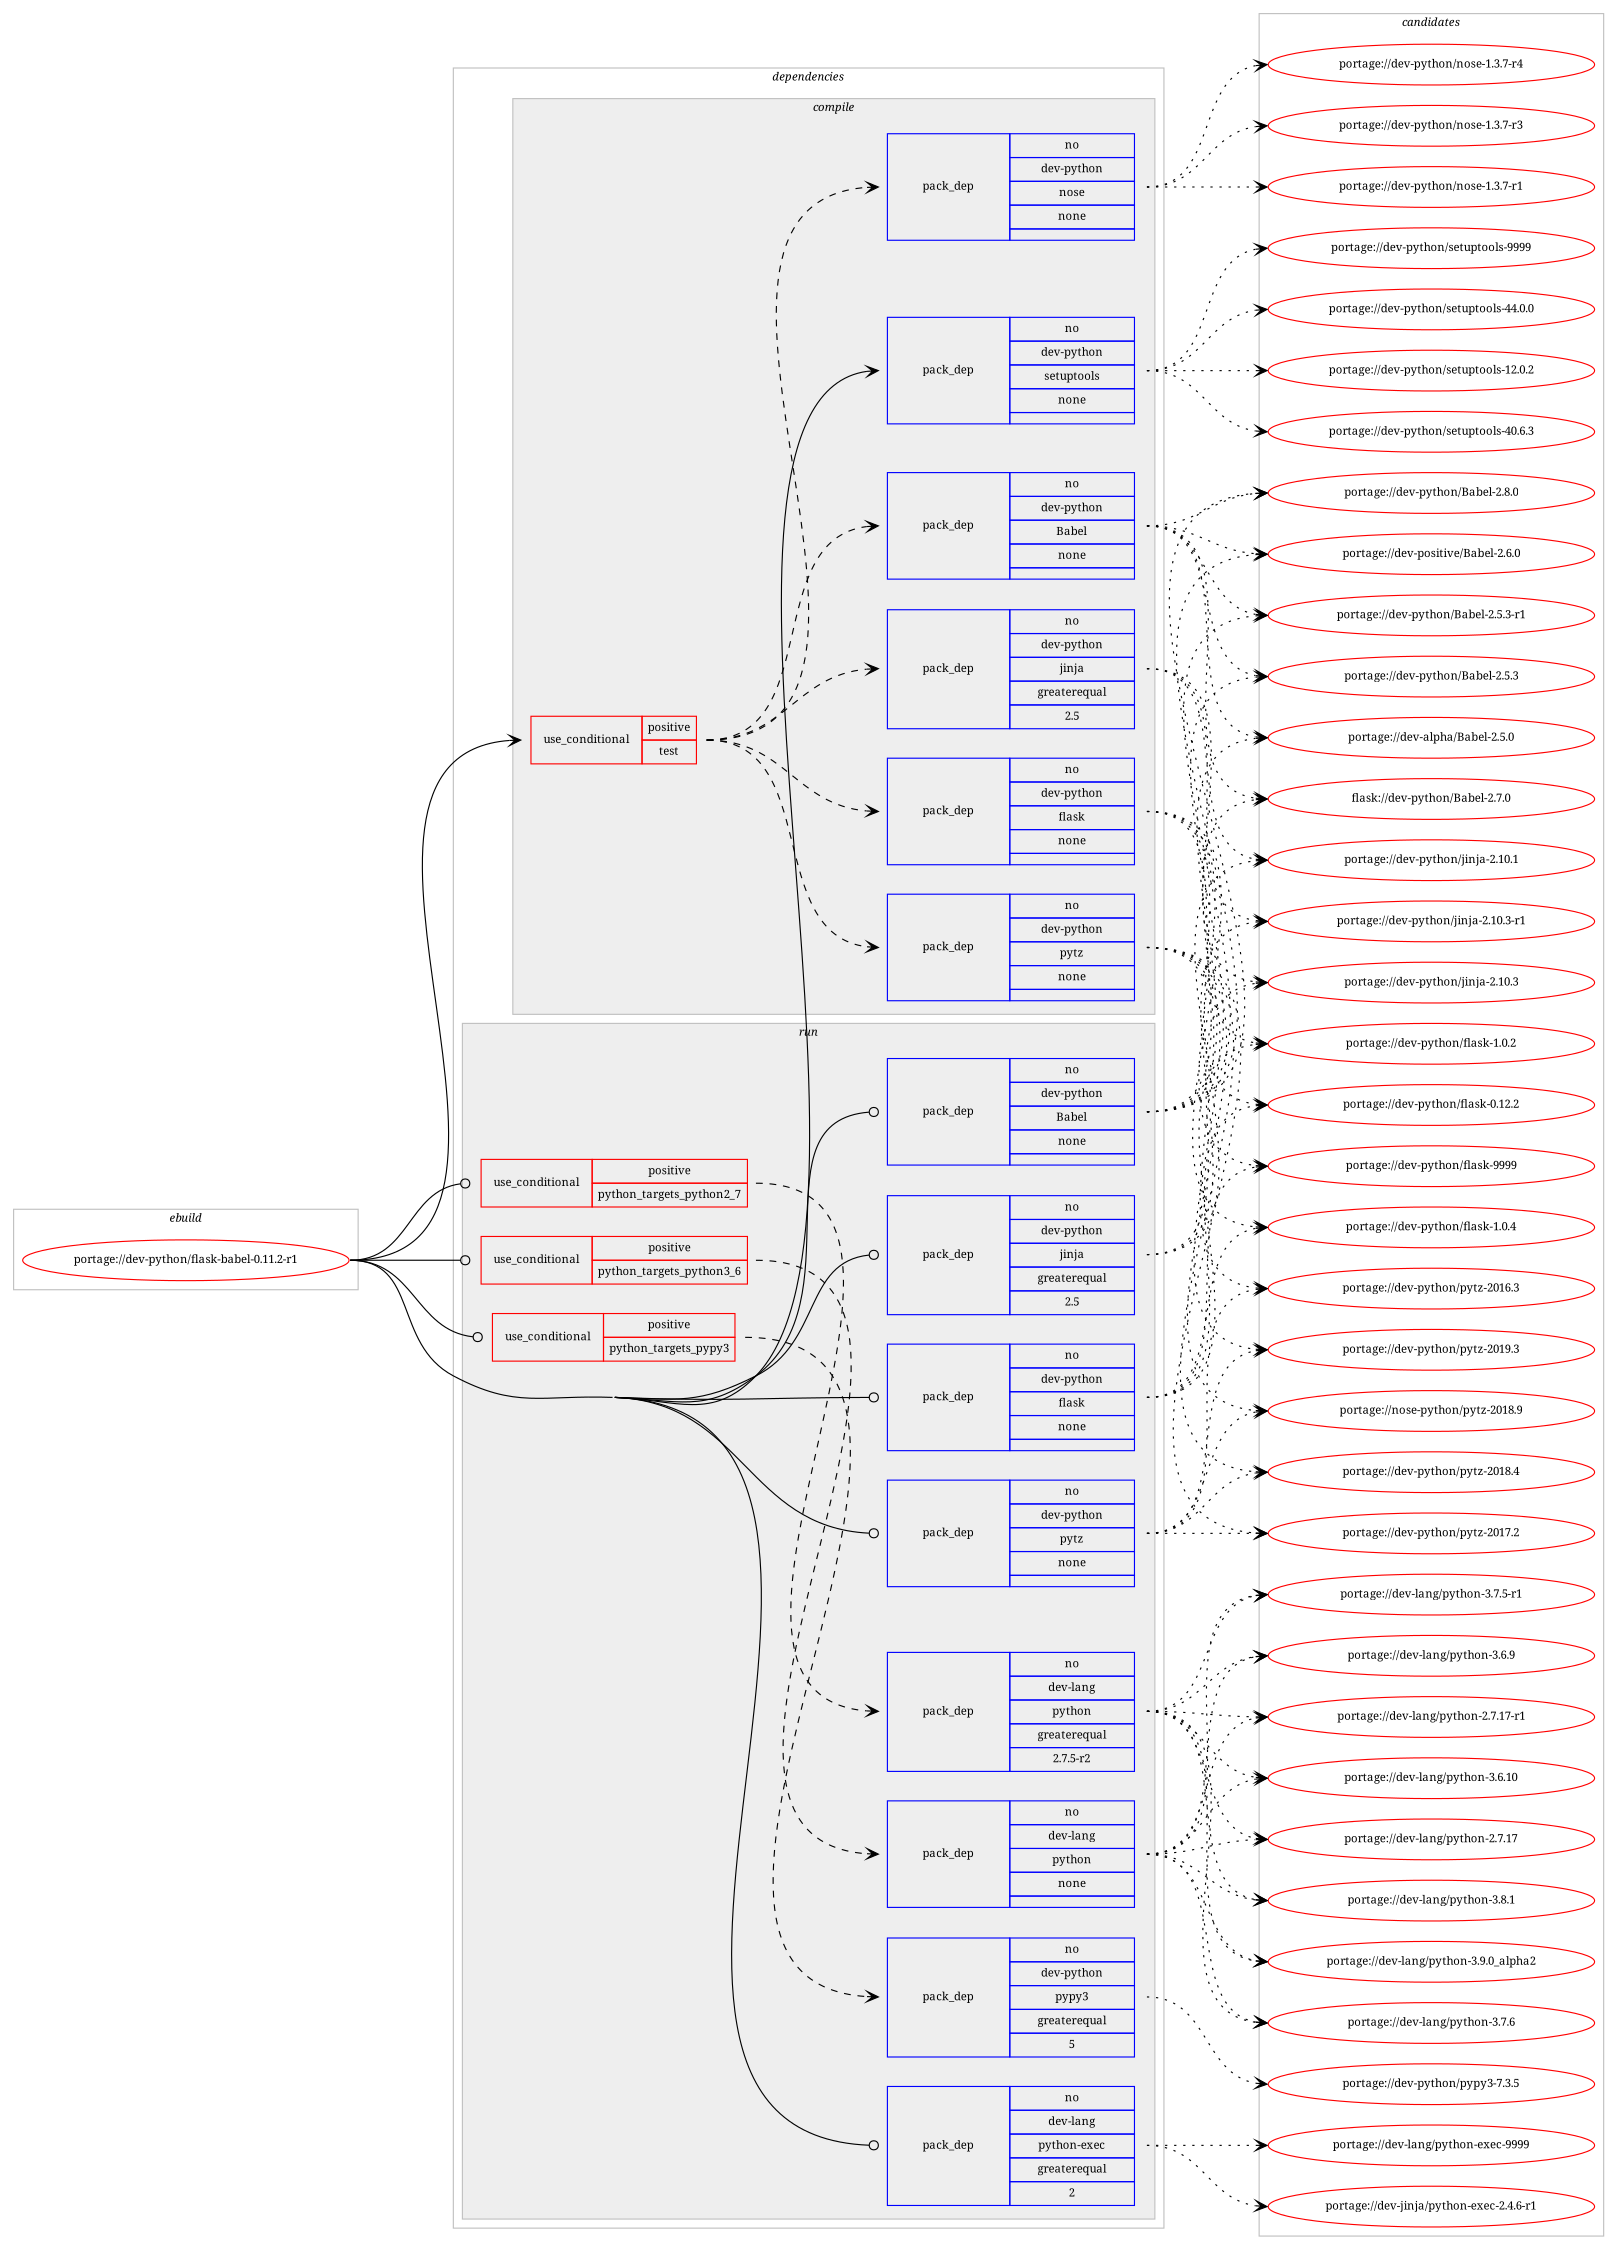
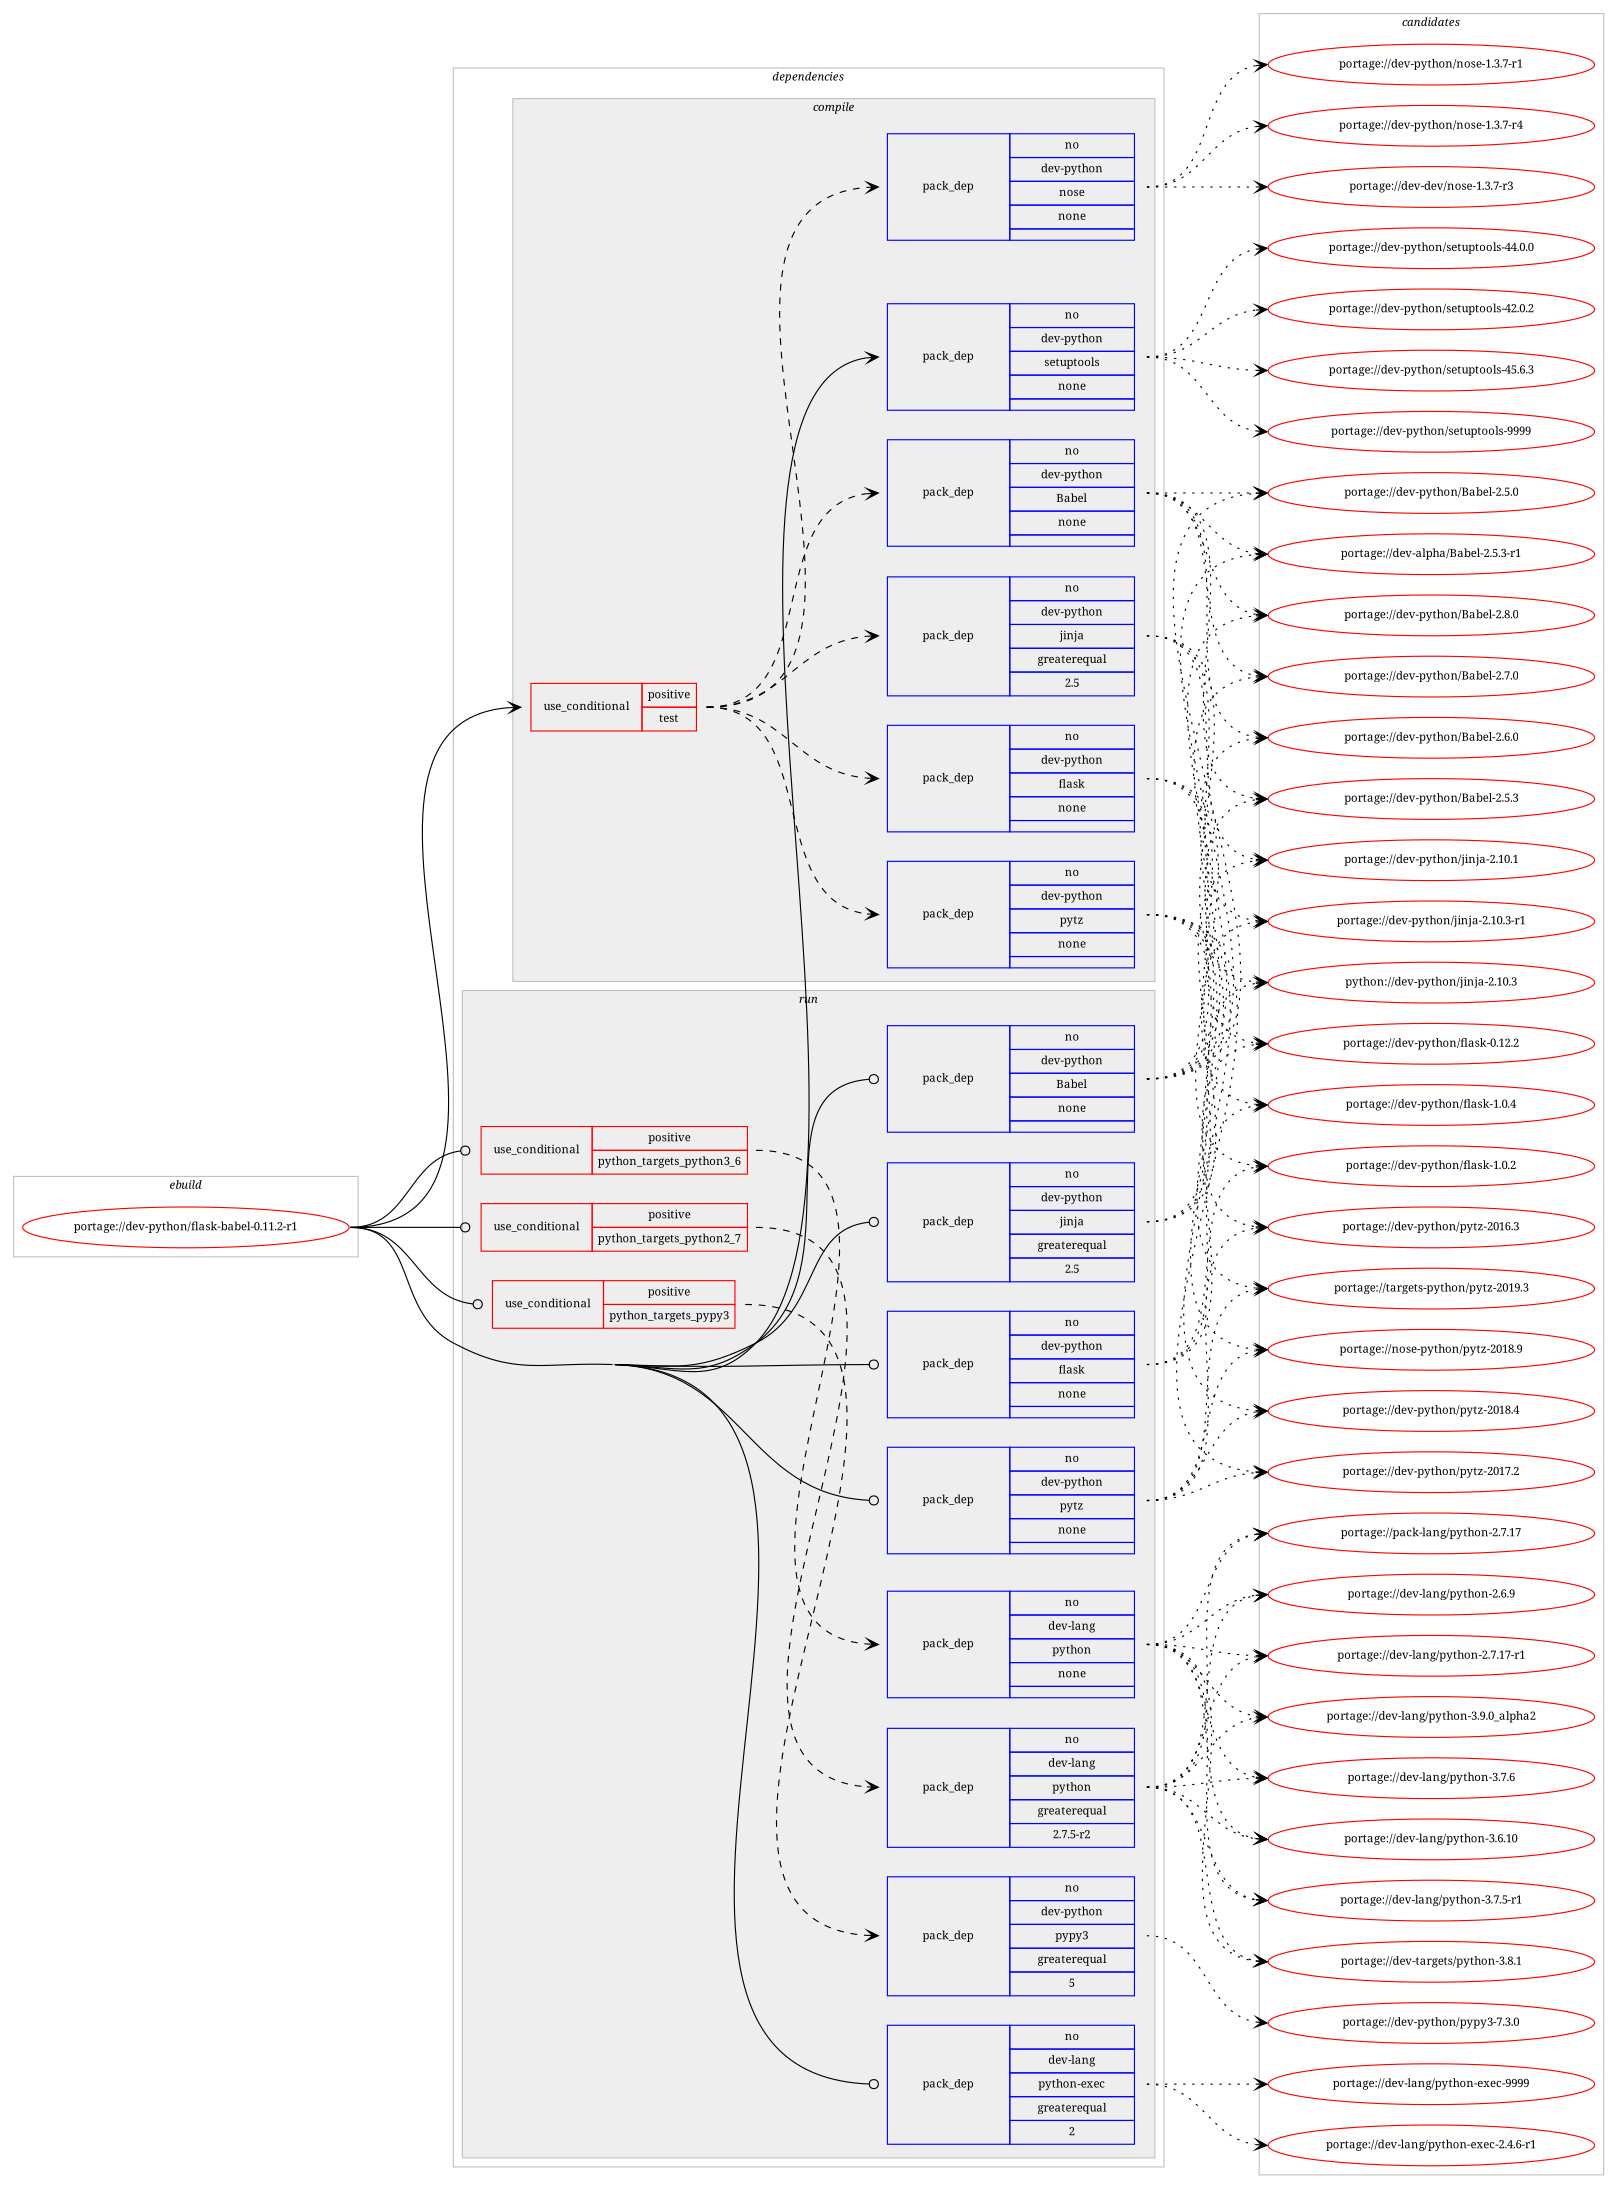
(1431, 126) -> (1431, 187)
(1431, 371) -> (1431, 309)
(1431, 432) -> (1431, 371)
(1431, 554) -> (1431, 738)
(1431, 615) -> (1431, 554)
(1431, 738) -> (1431, 493)
(1431, 799) -> (1431, 677)
(1431, 983) -> (1431, 983)
(1431, 1166) -> none
(1431, 1350) -> (1431, 1289)
(1431, 1656) -> (1431, 1595)
(1431, 1839) -> (1431, 1533)
(1431, 1901) -> (1431, 1962)
(1431, 2084) -> (1431, 2023)
(1431, 2207) -> (1431, 2145)
